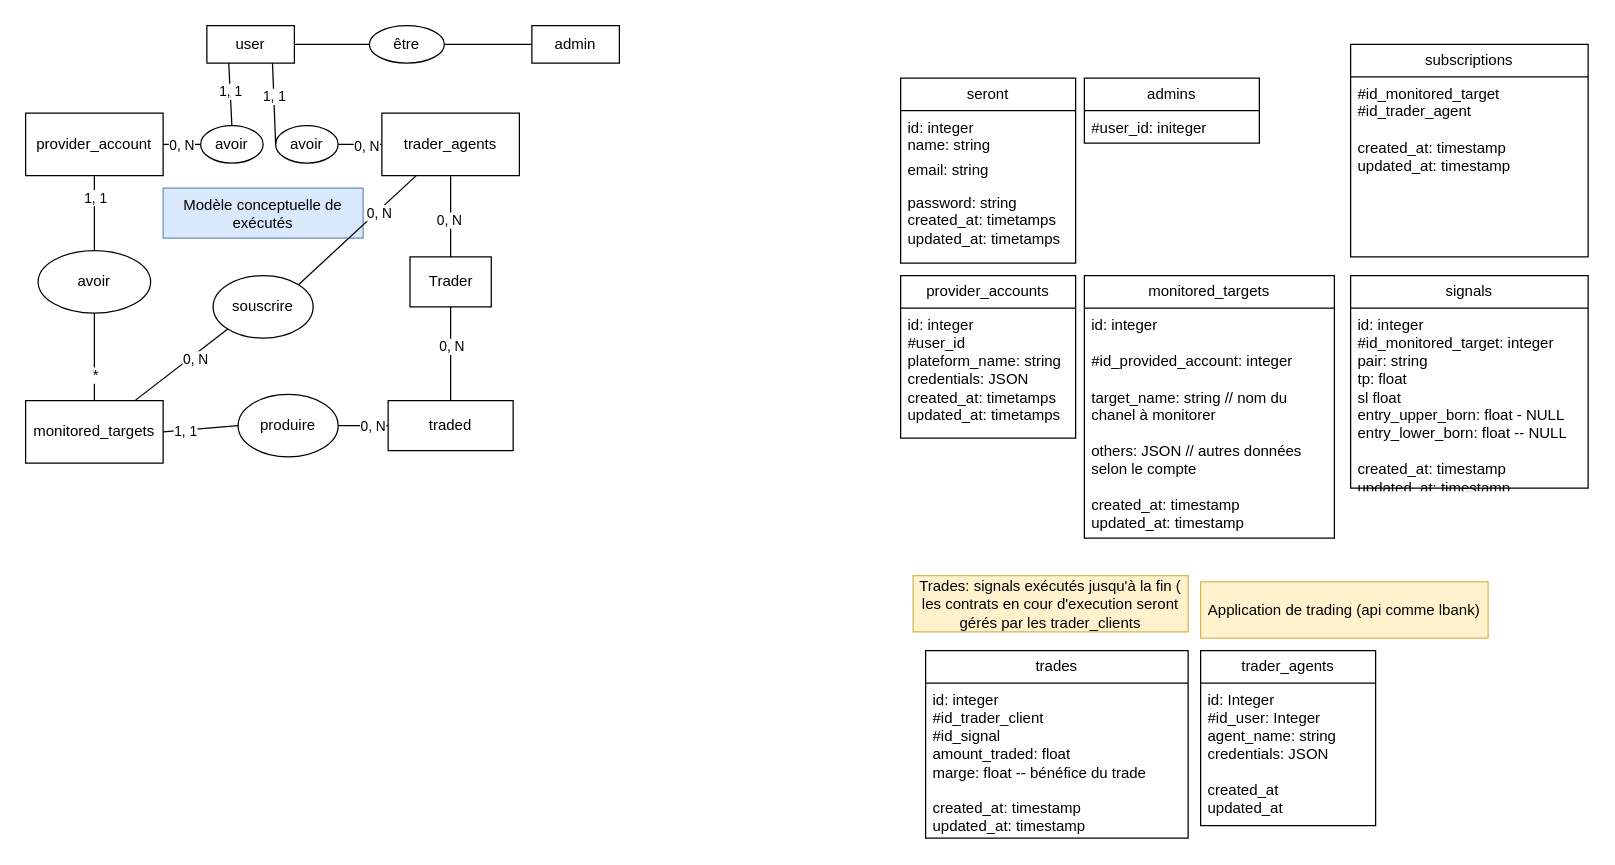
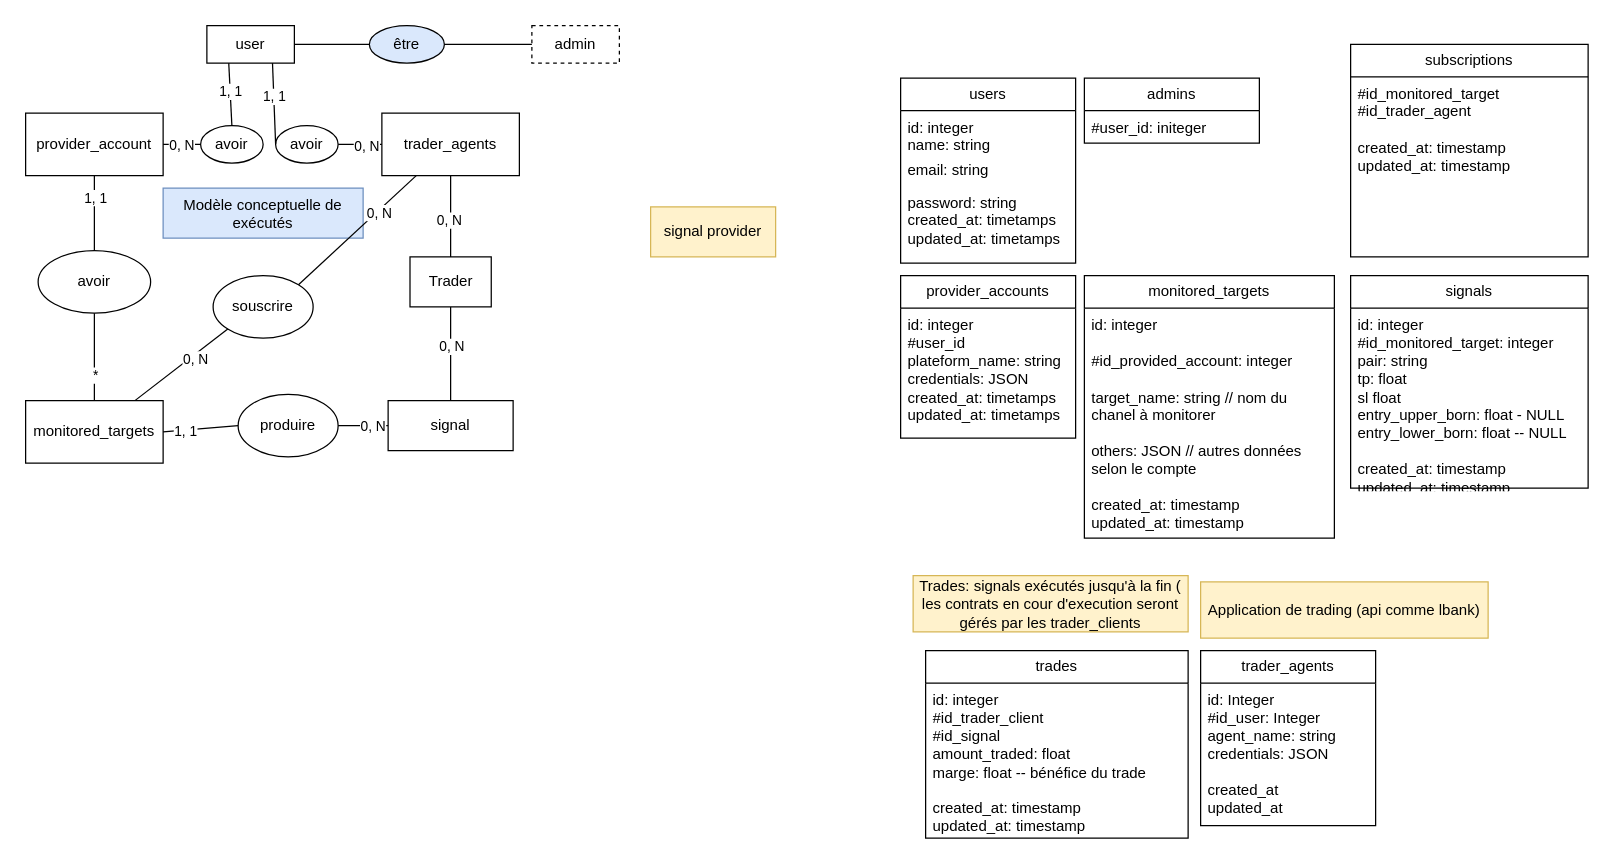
(407, 44) -> (407, 44)
(576, 44) -> (576, 44)
(988, 94) -> (988, 94)
none -> (713, 232)
(451, 426) -> (451, 426)
